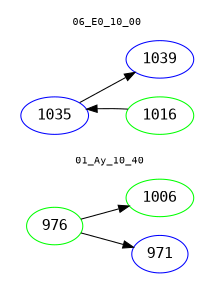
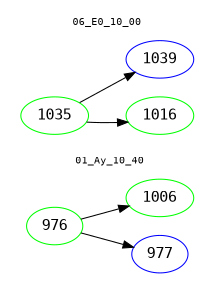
(113, 109) -> (102, 123)
(55, 116) -> (55, 116)
(160, 254) -> (160, 254)
